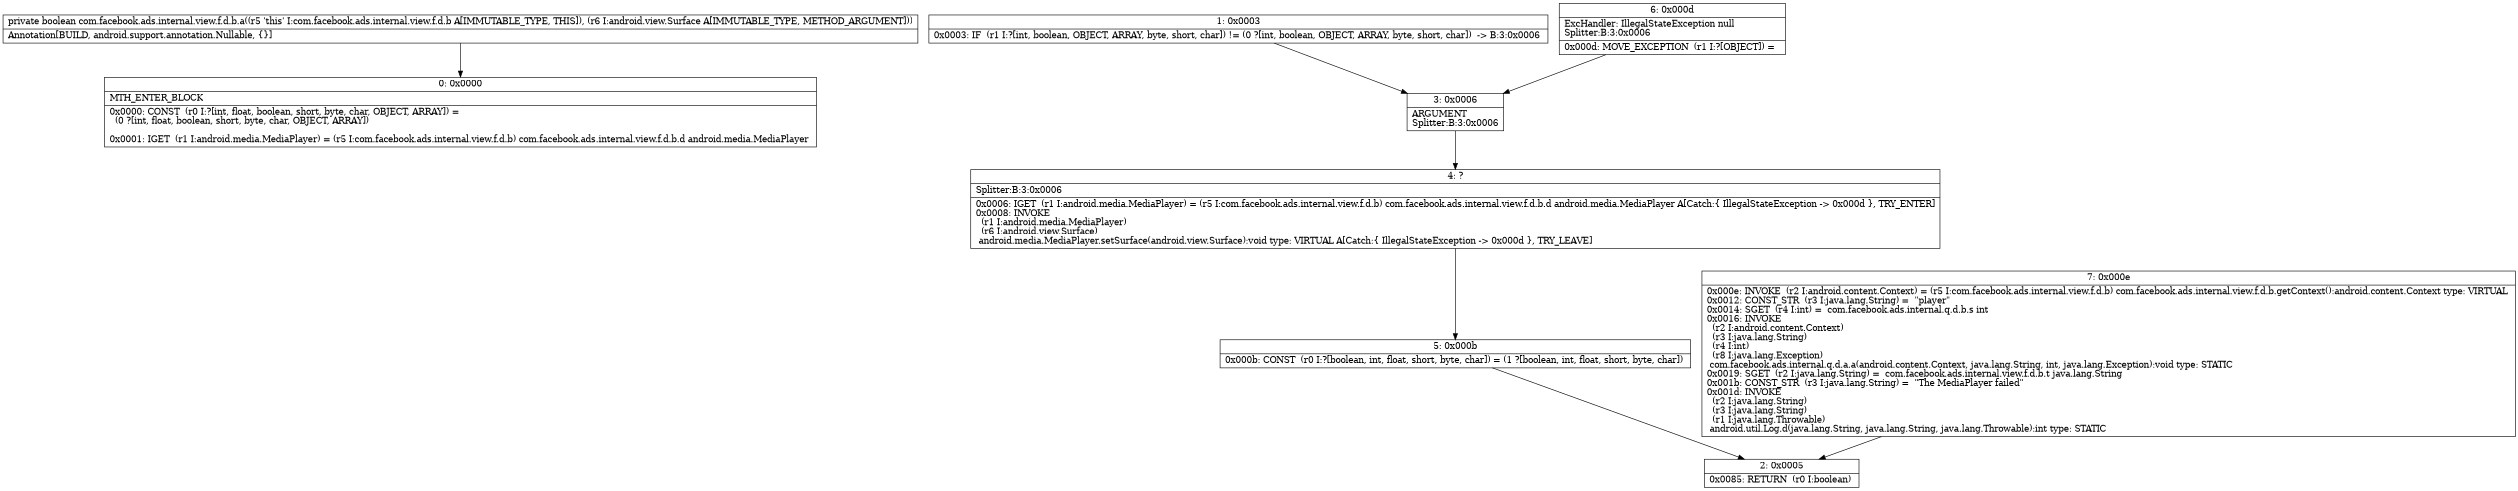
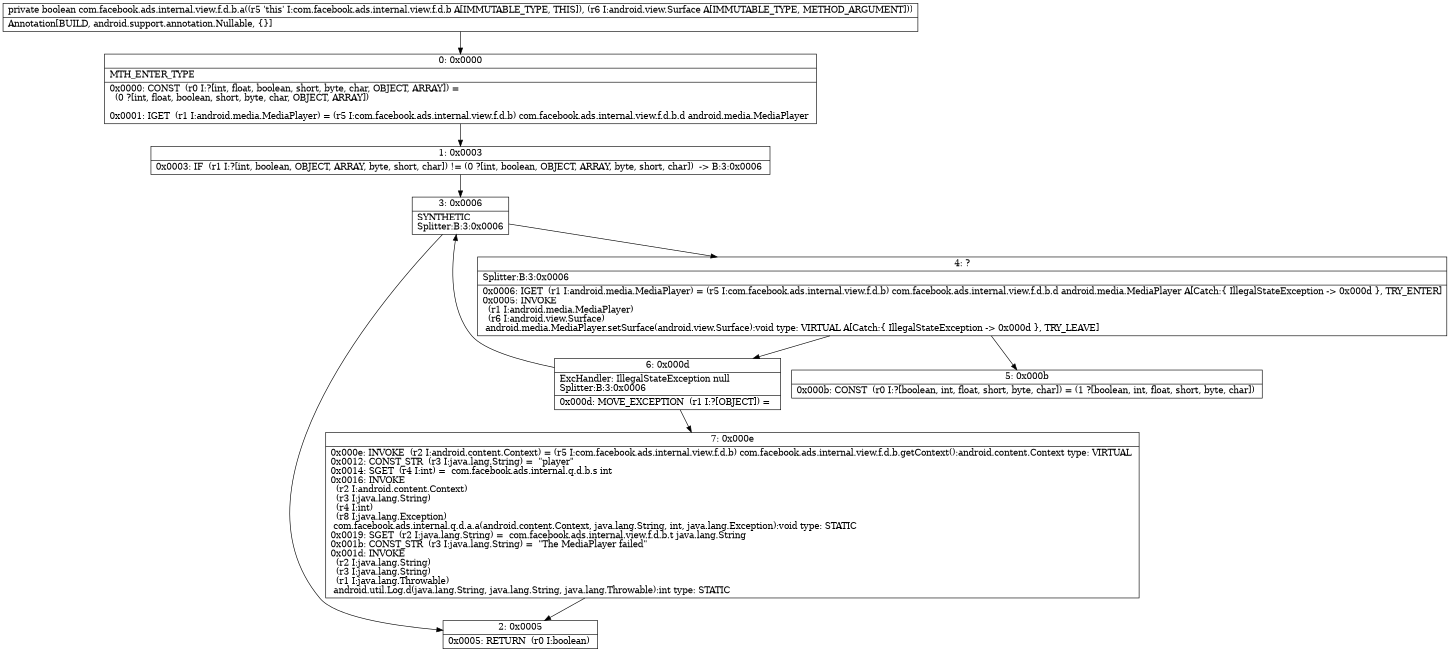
(156, 98) -> (152, 75)
(1439, 114) -> (444, 218)
none -> (460, 132)
(1016, 214) -> (522, 301)
none -> (795, 346)
(1615, 412) -> (299, 459)
none -> (684, 418)
(1782, 480) -> (520, 641)
